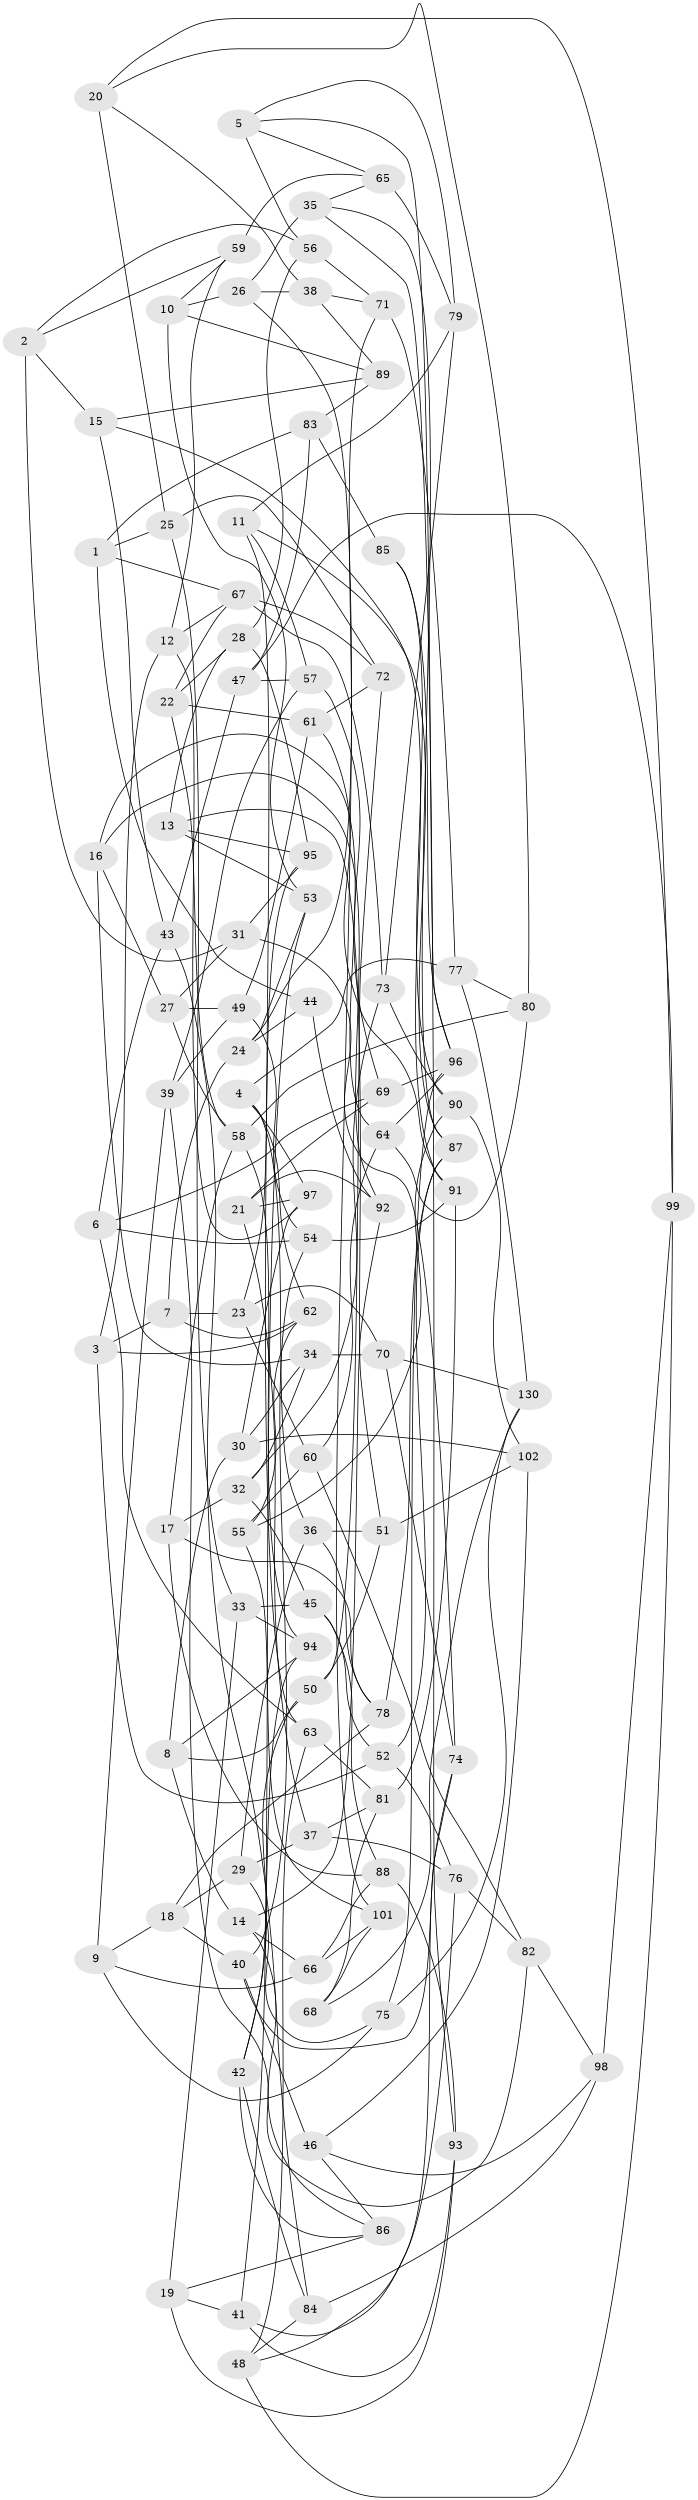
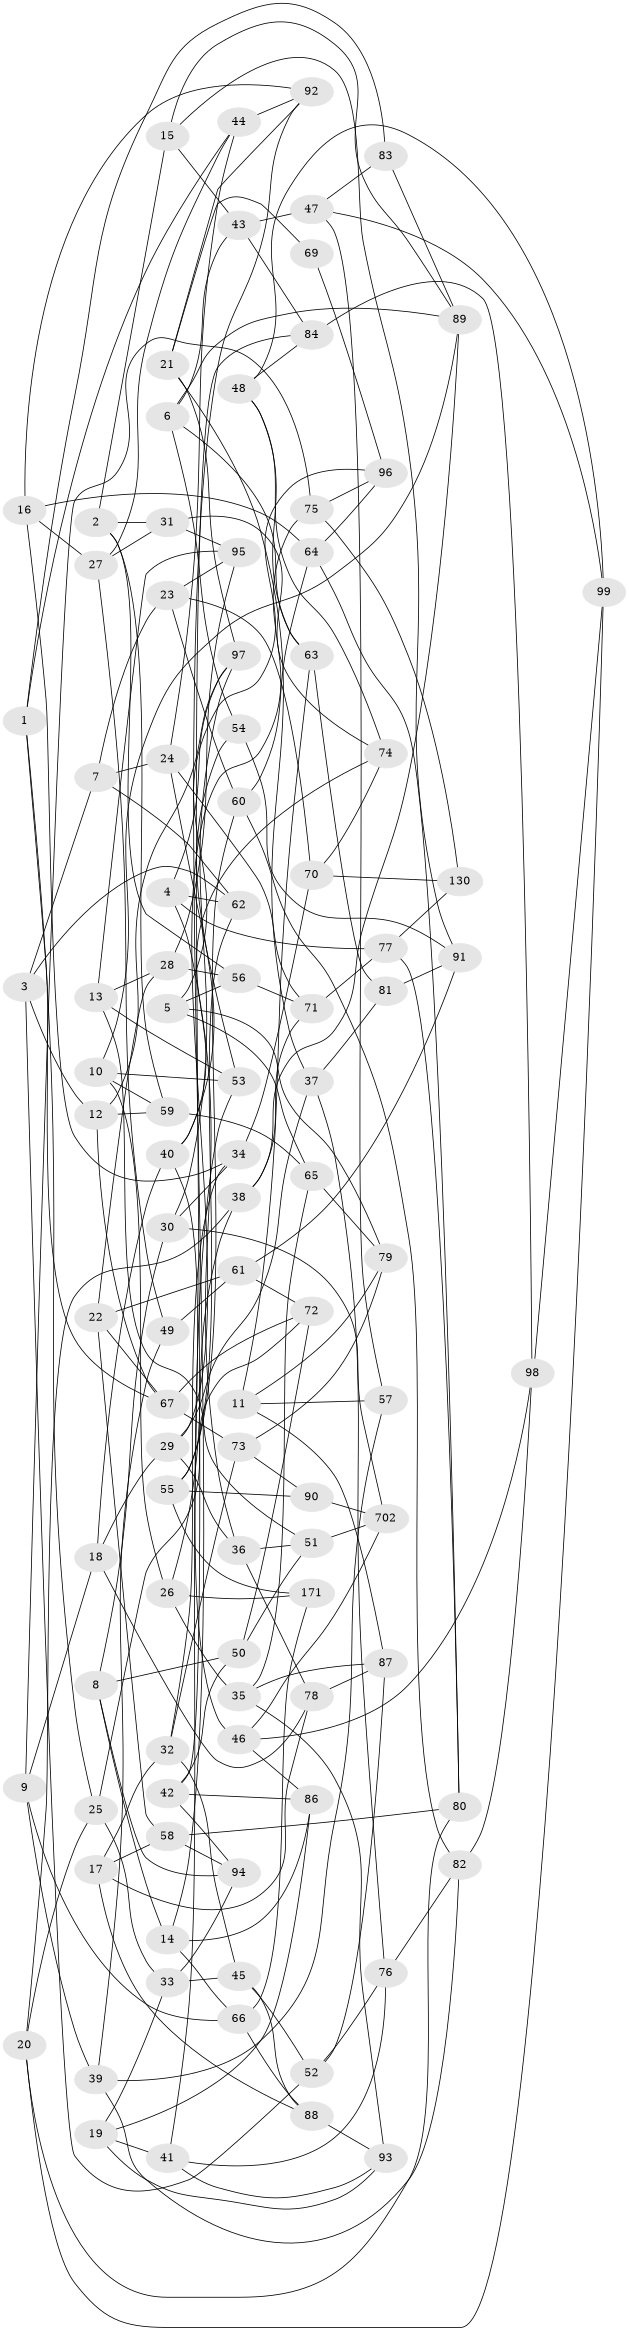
(383, 551) -> none
(359, 853) -> none
(187, 1058) -> (150, 329)
(274, 1075) -> none
(245, 1168) -> (289, 314)
(529, 1457) -> (386, 1519)
(383, 1916) -> (312, 1593)
(311, 2013) -> none
